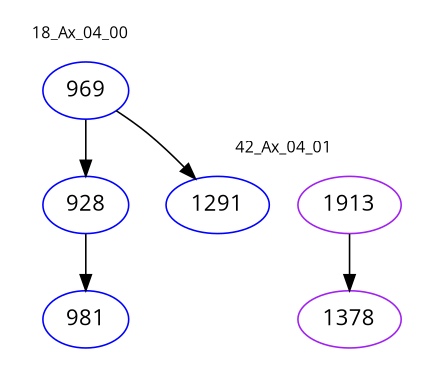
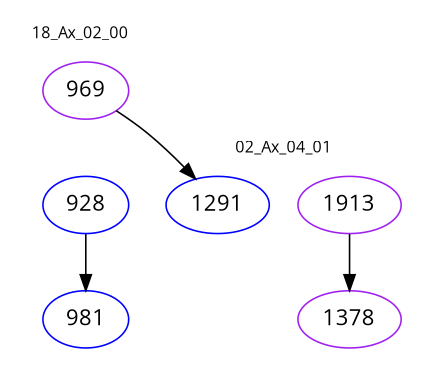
(80, 34) -> (80, 34)
(86, 91) -> (86, 91)
(86, 140) -> none
(284, 149) -> (284, 149)
